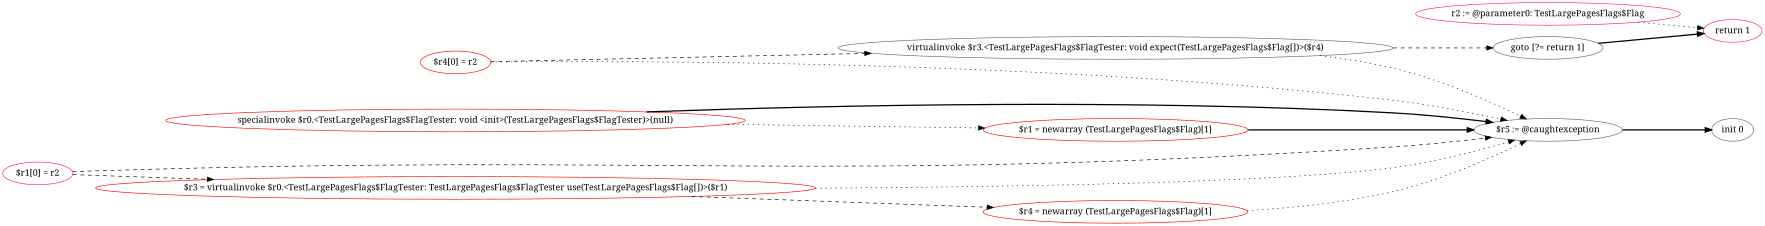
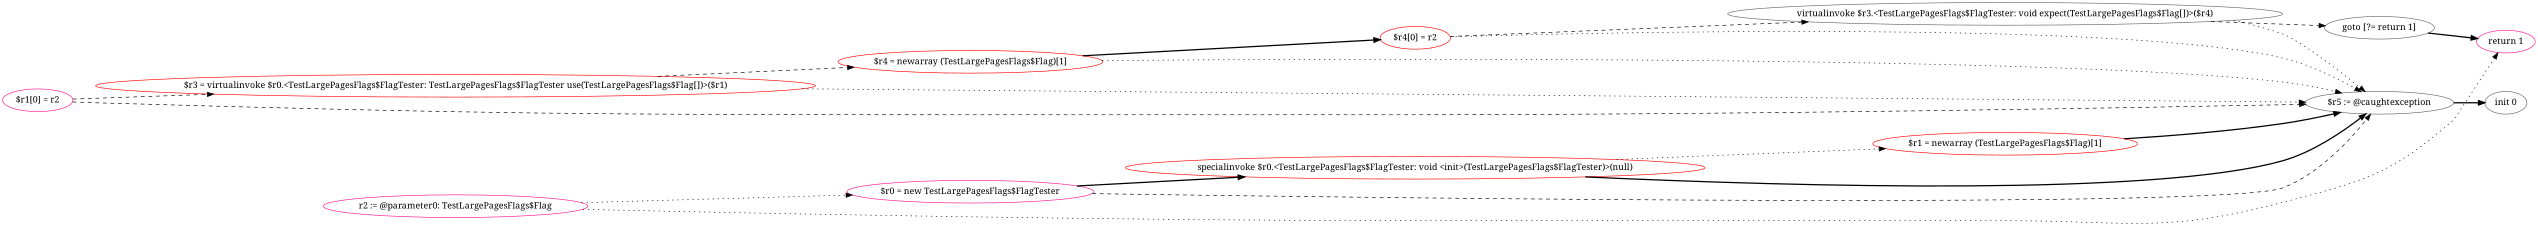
none -> (1228, 48)
none -> (970, 192)
